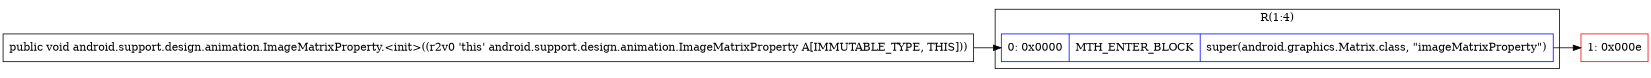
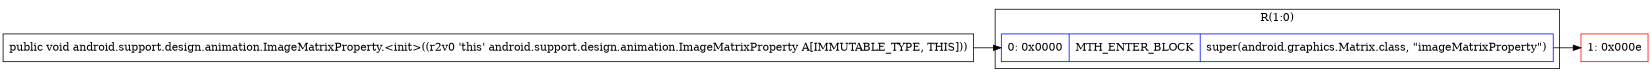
(1277, 18) -> (1277, 18)
